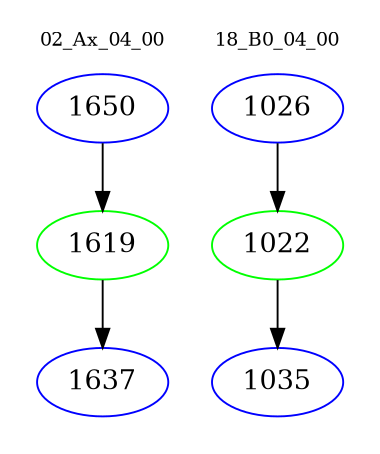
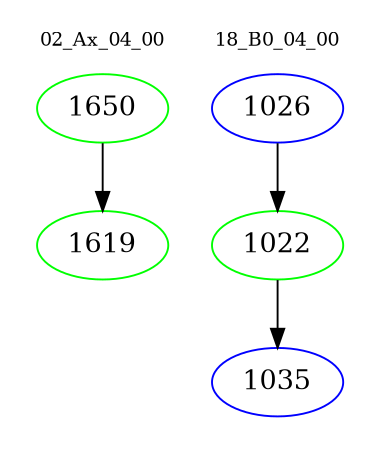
(103, 108) -> (103, 108)
(103, 382) -> none
